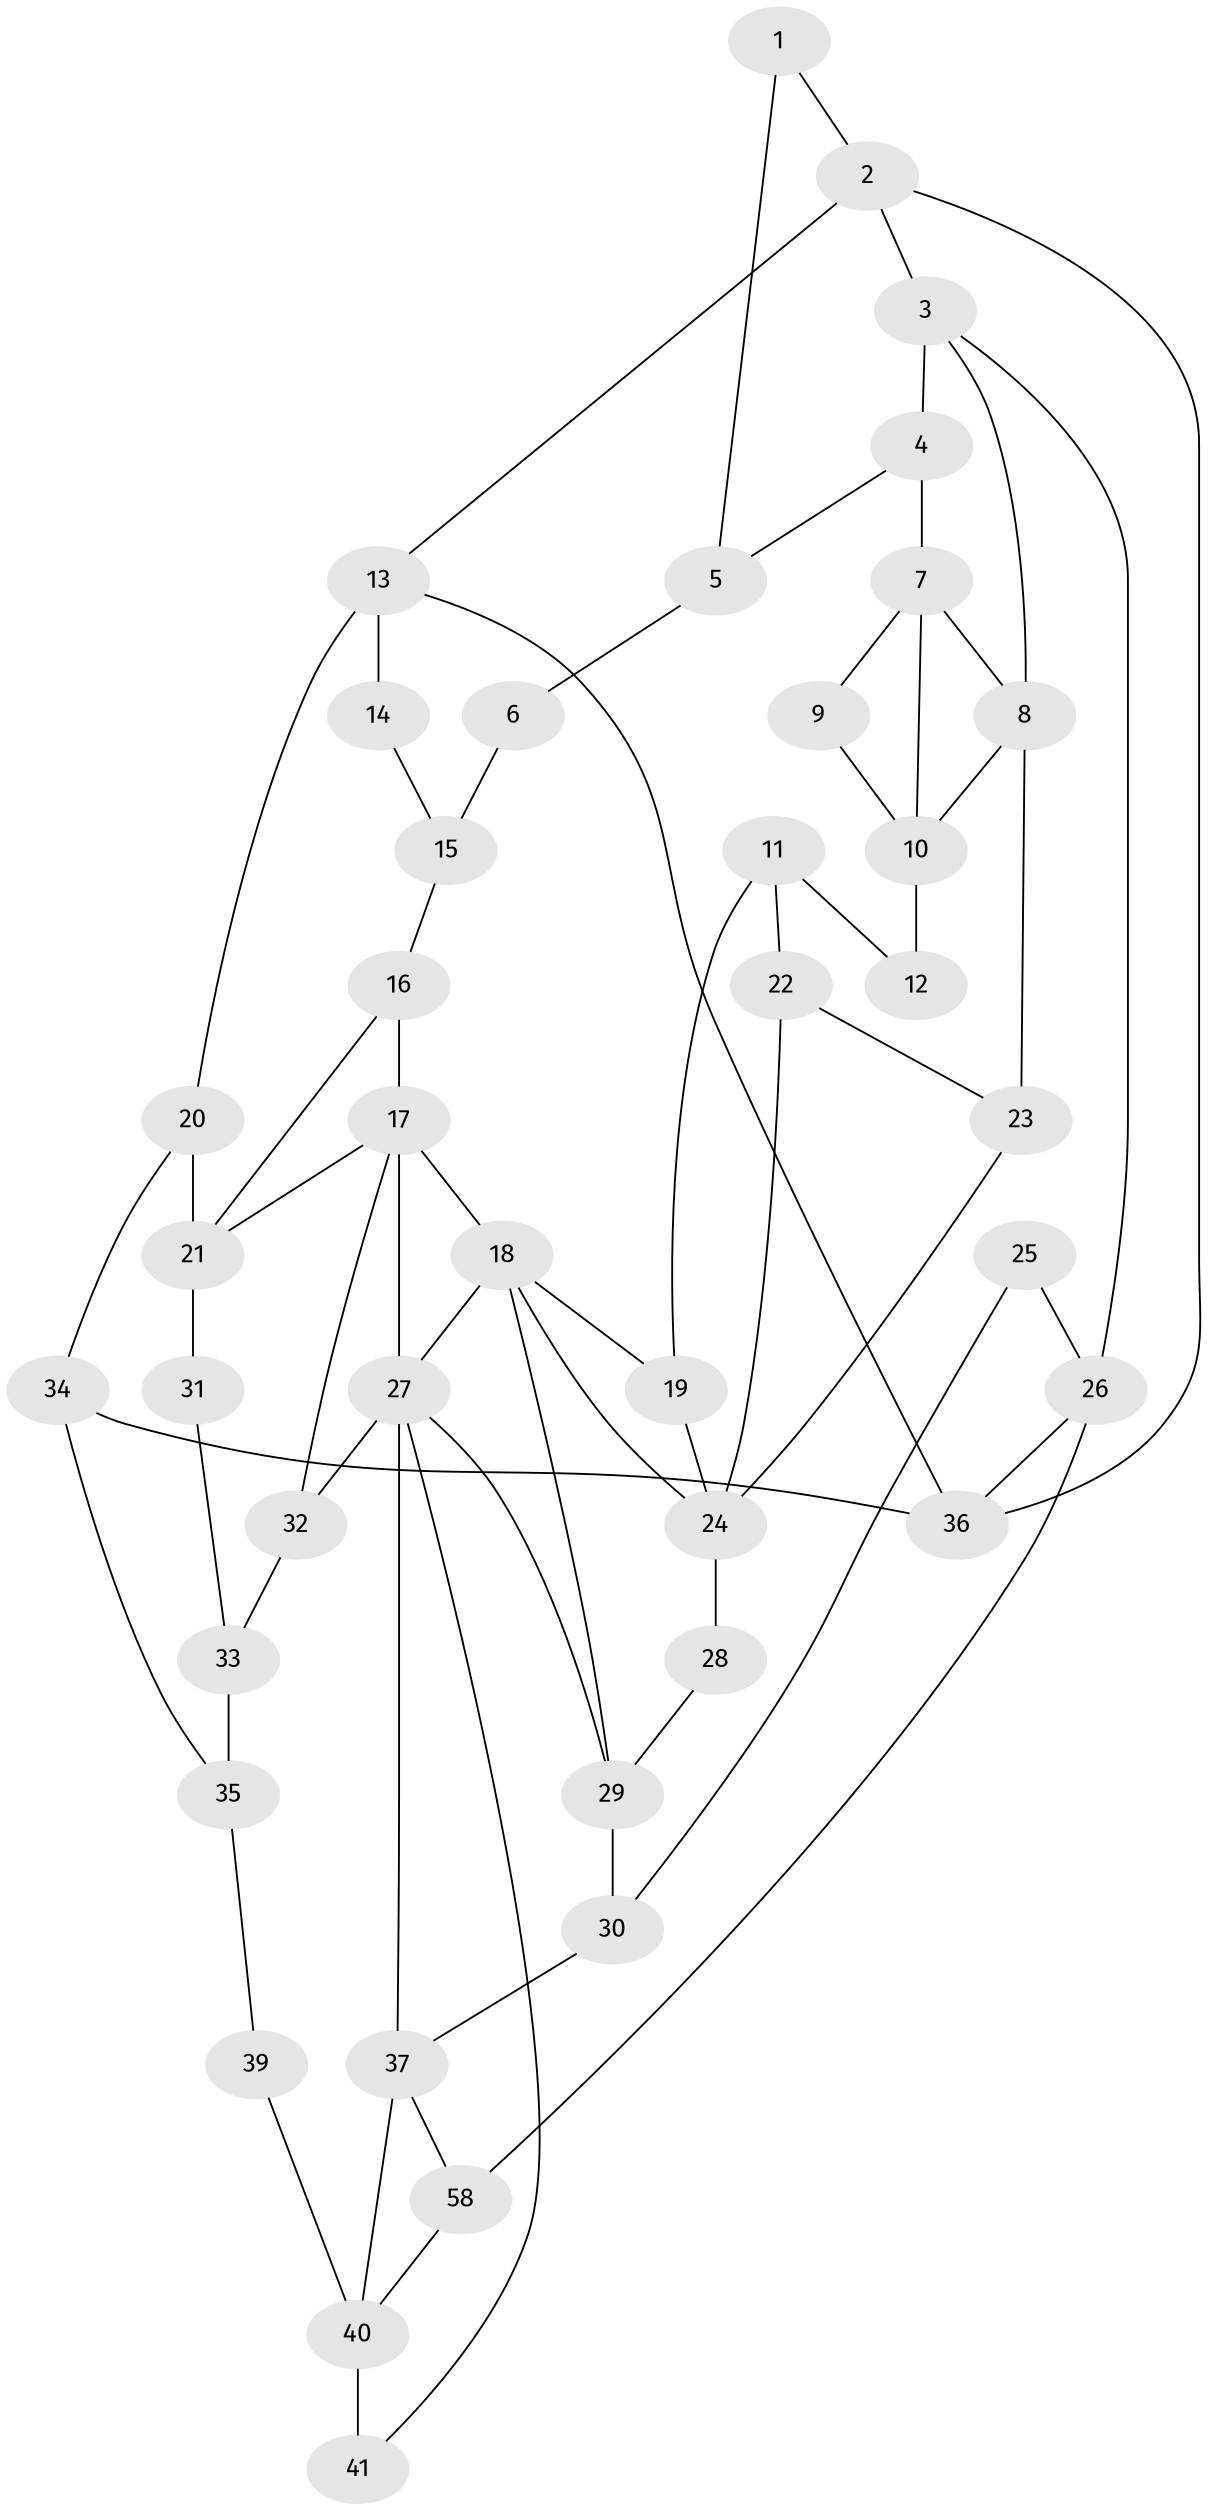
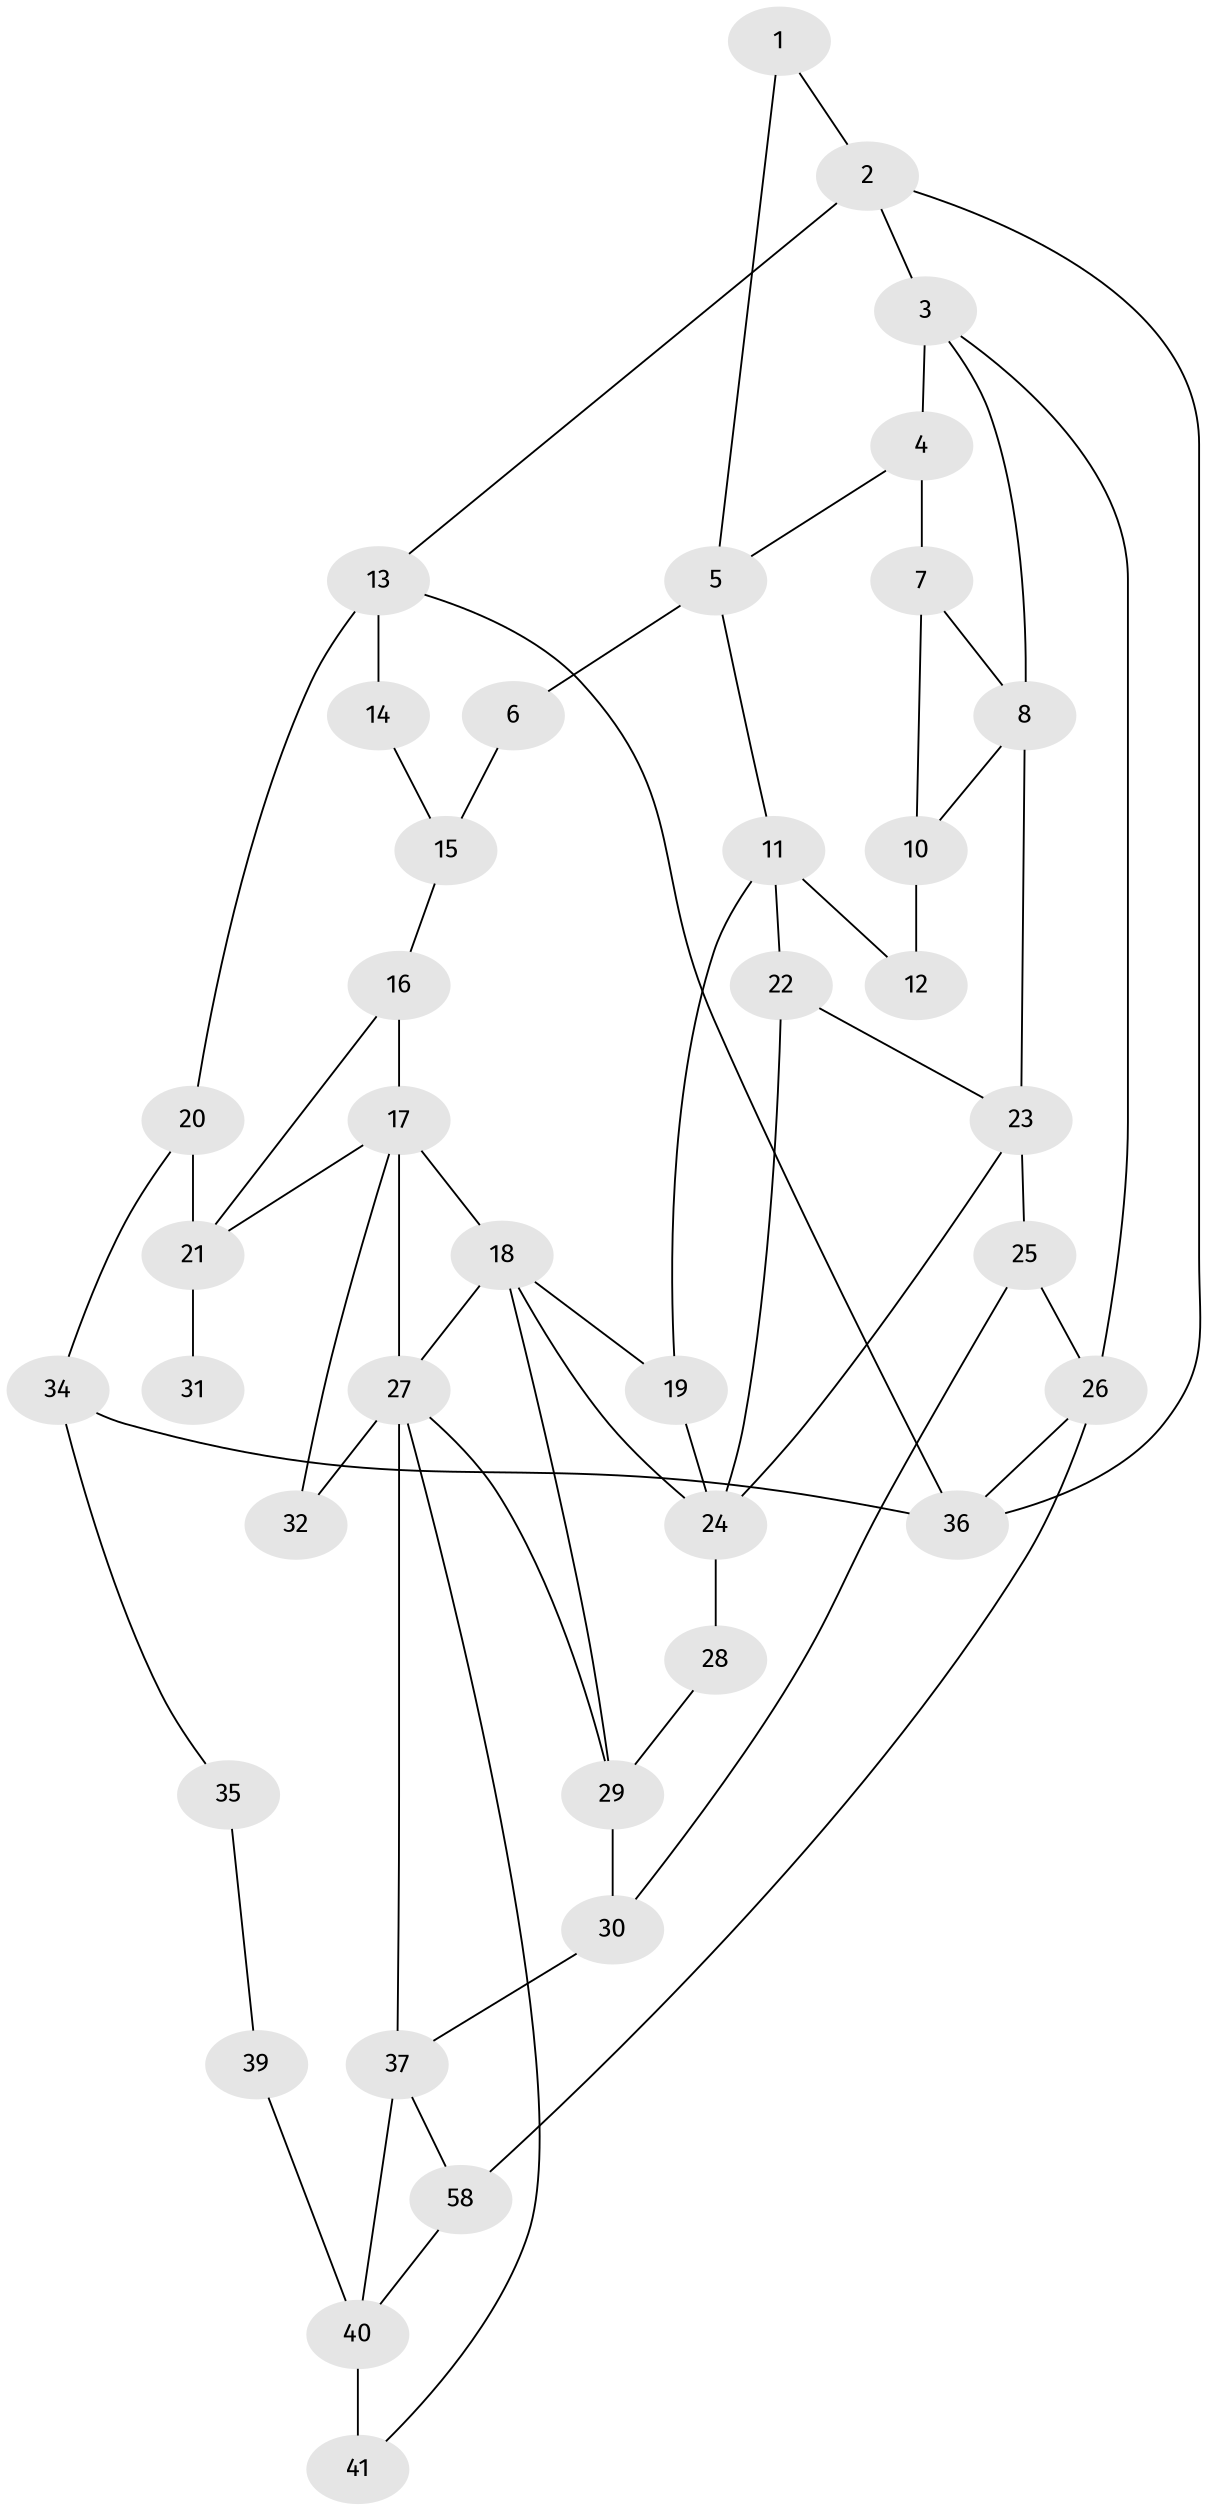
none -> (744, 716)
(819, 716) -> none
none -> (1023, 1188)
(229, 1660) -> none
